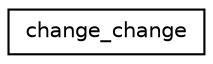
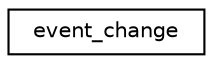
(106, 32) -> (106, 32)
